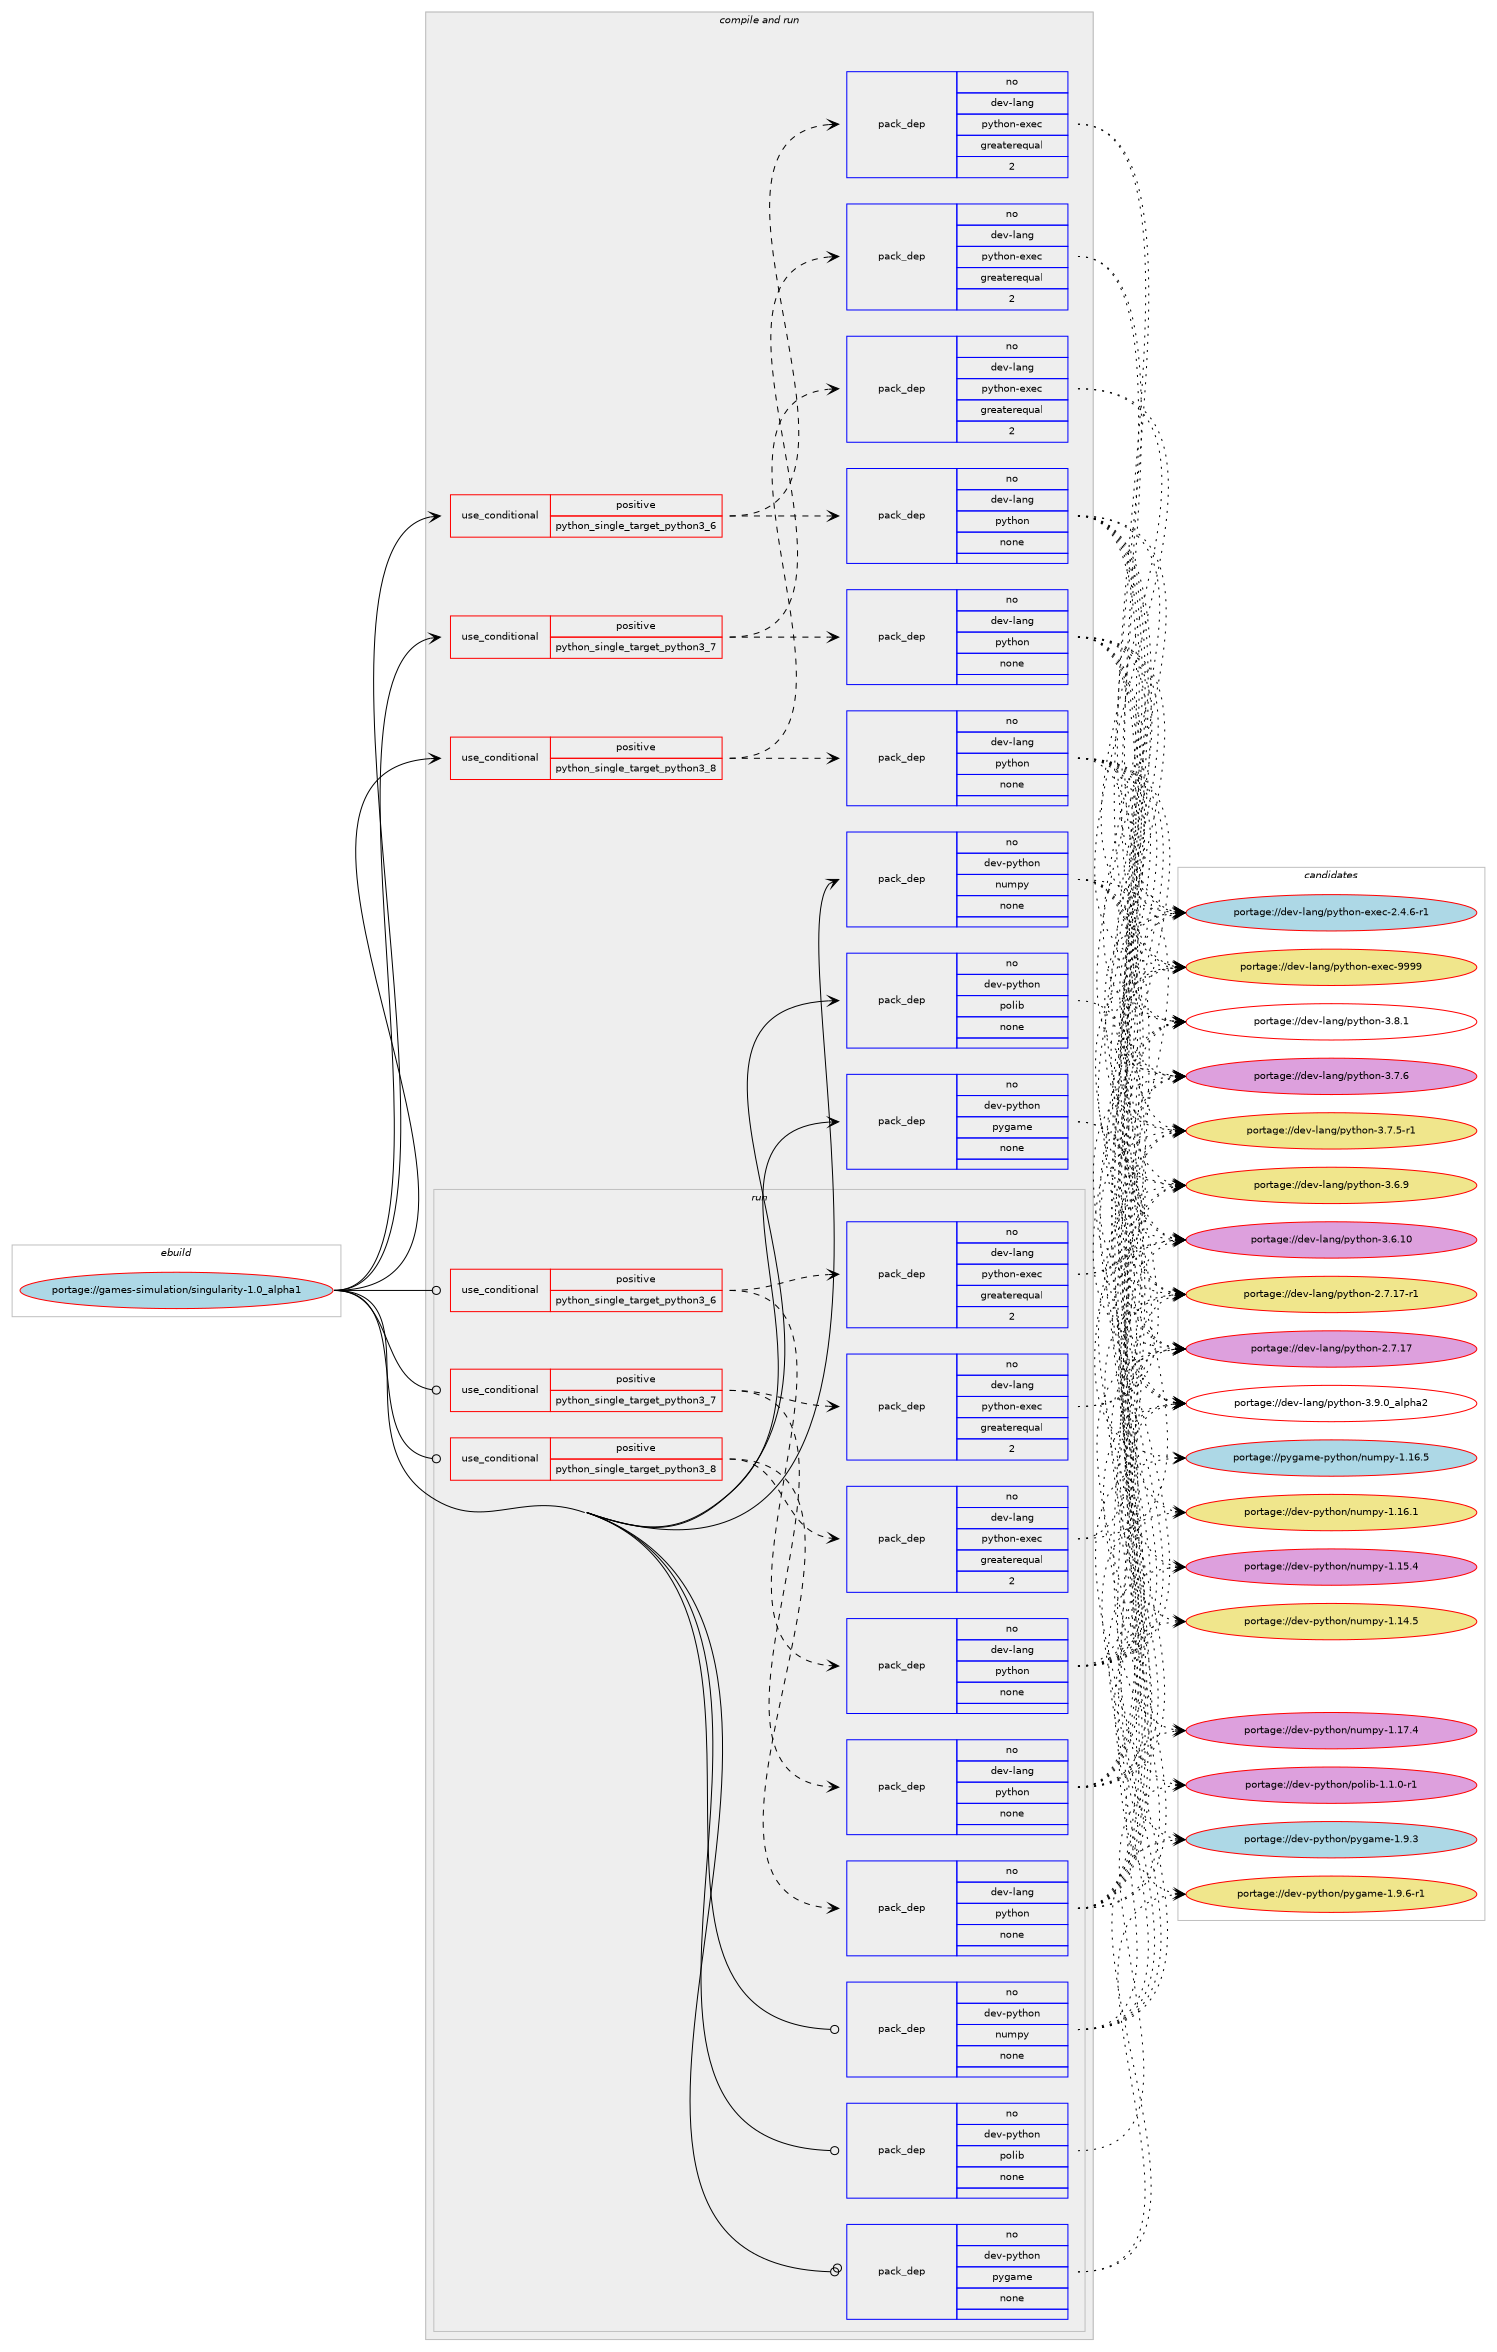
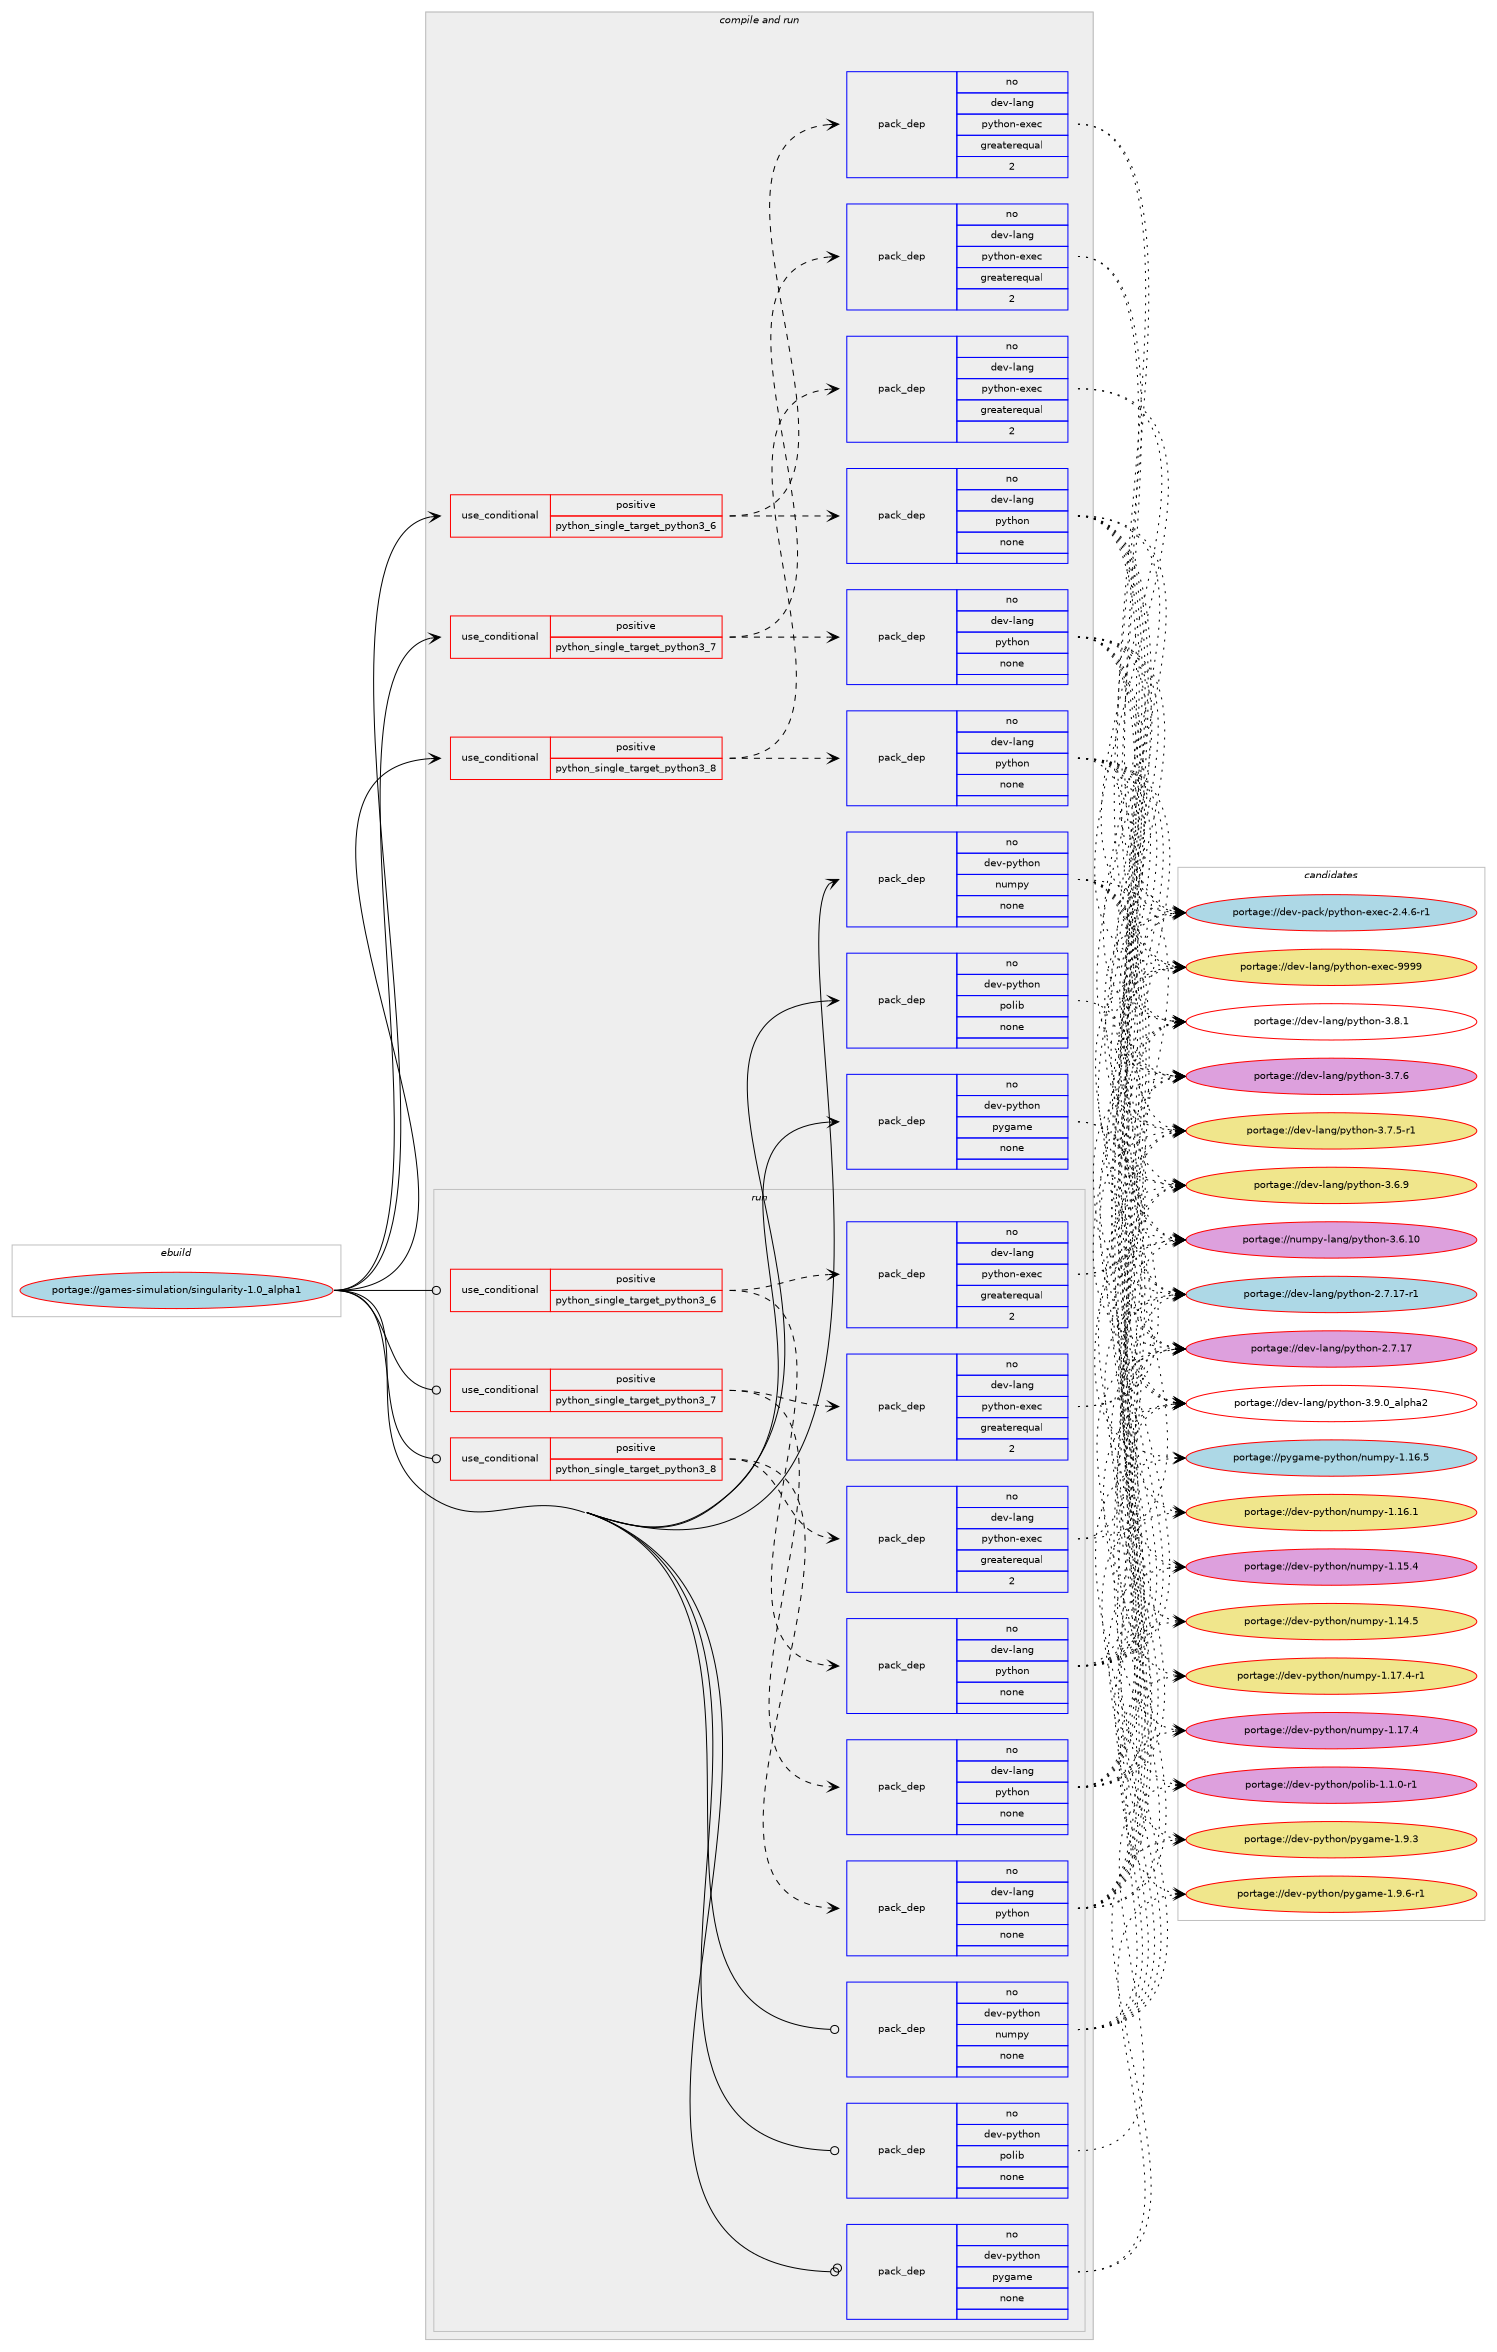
(1331, 913) -> (1331, 913)
(1331, 1240) -> (1331, 1240)
(1331, 1294) -> (1331, 1294)
none -> (1331, 1676)
(1331, 1840) -> (1331, 1840)
